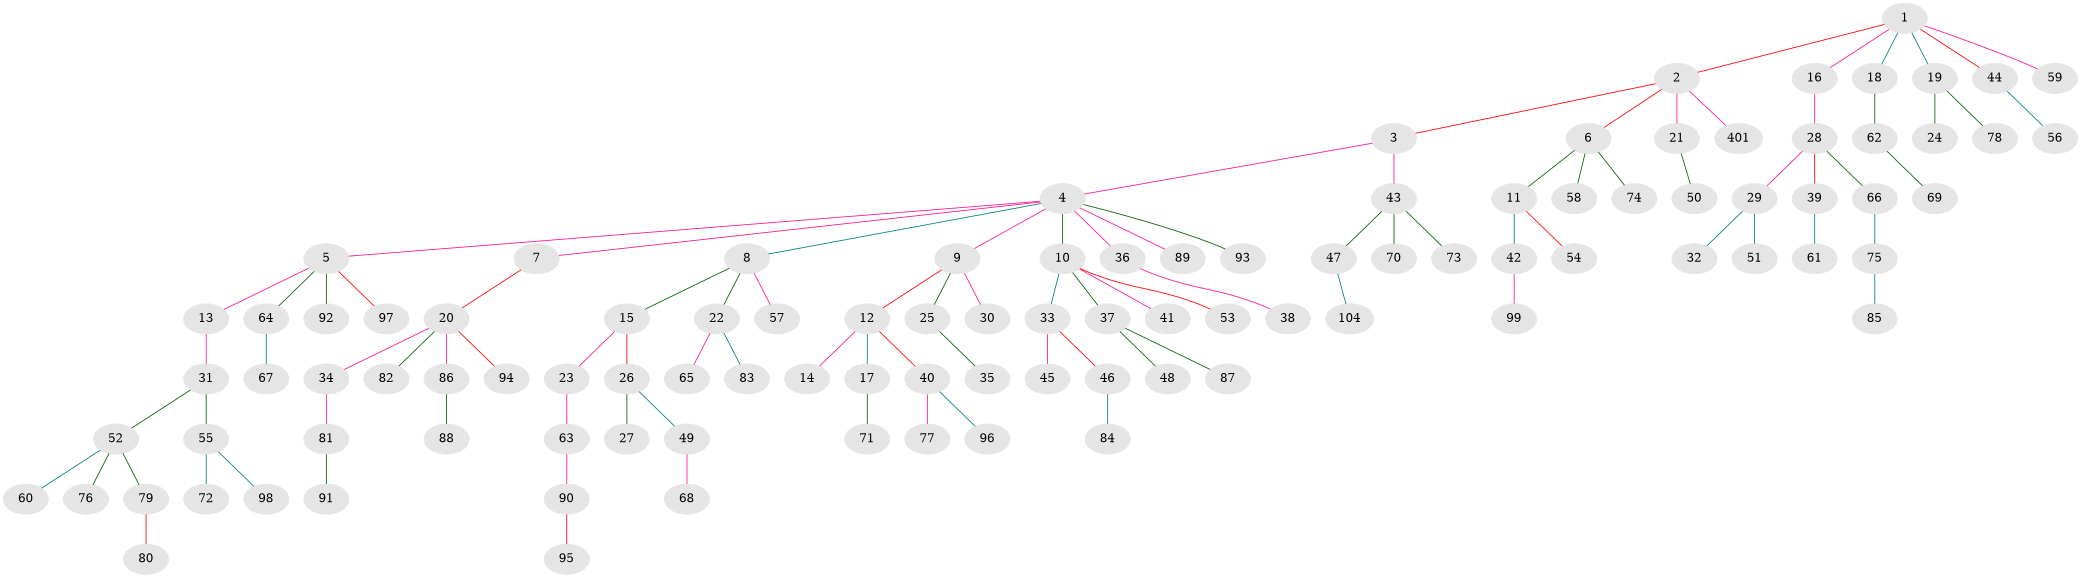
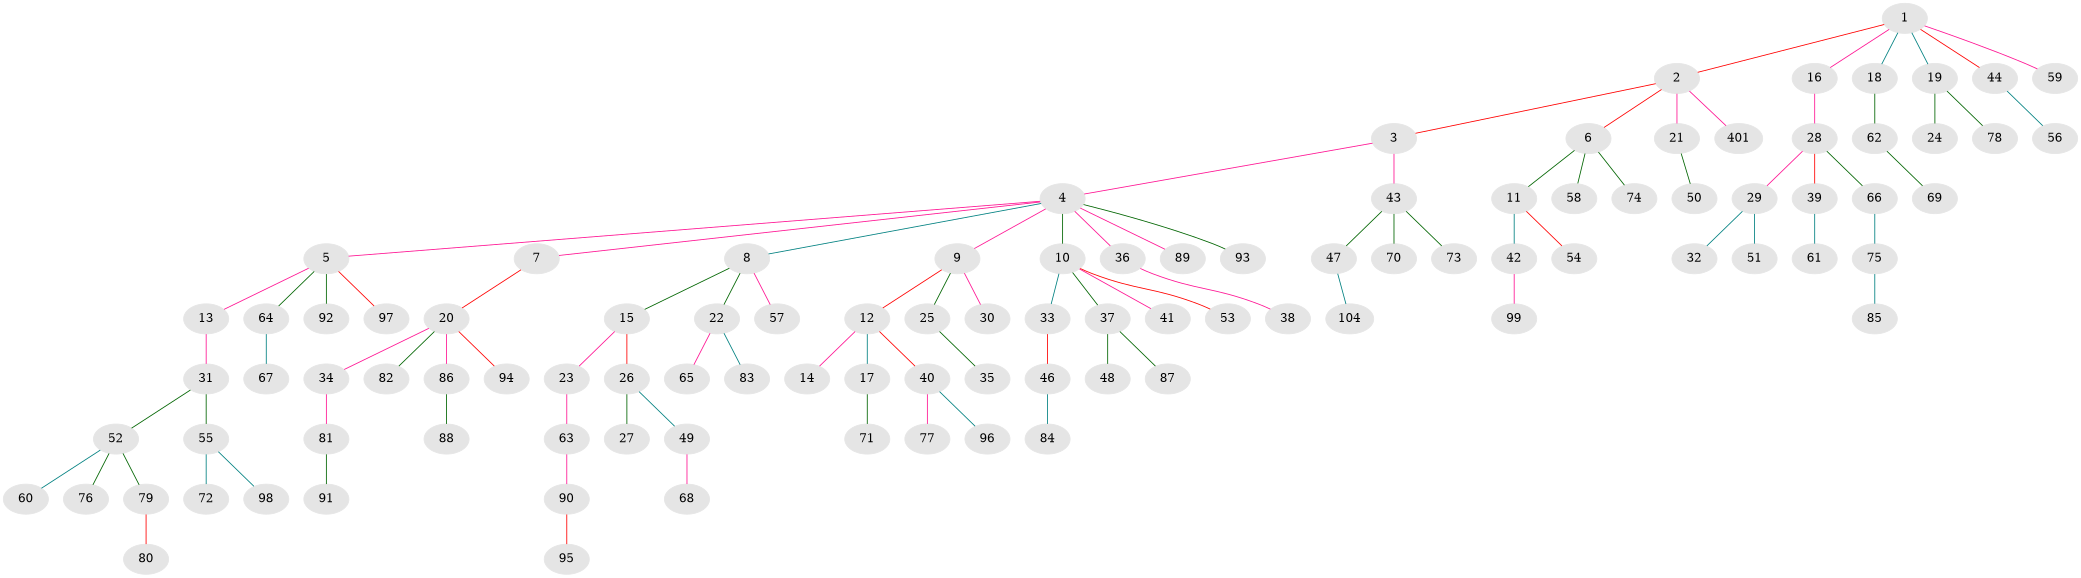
(1048, 379) -> none
